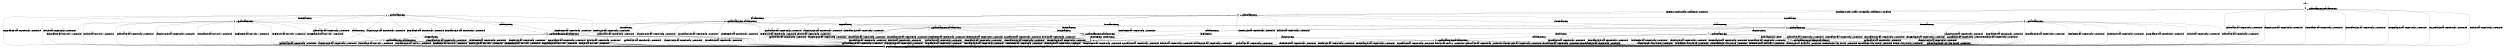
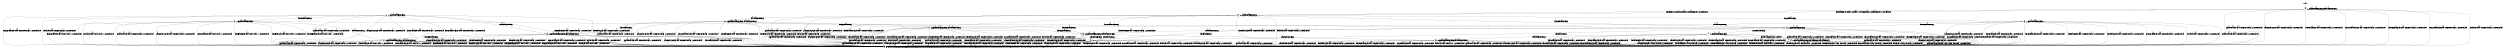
(1759, 31) -> (1759, 31)
